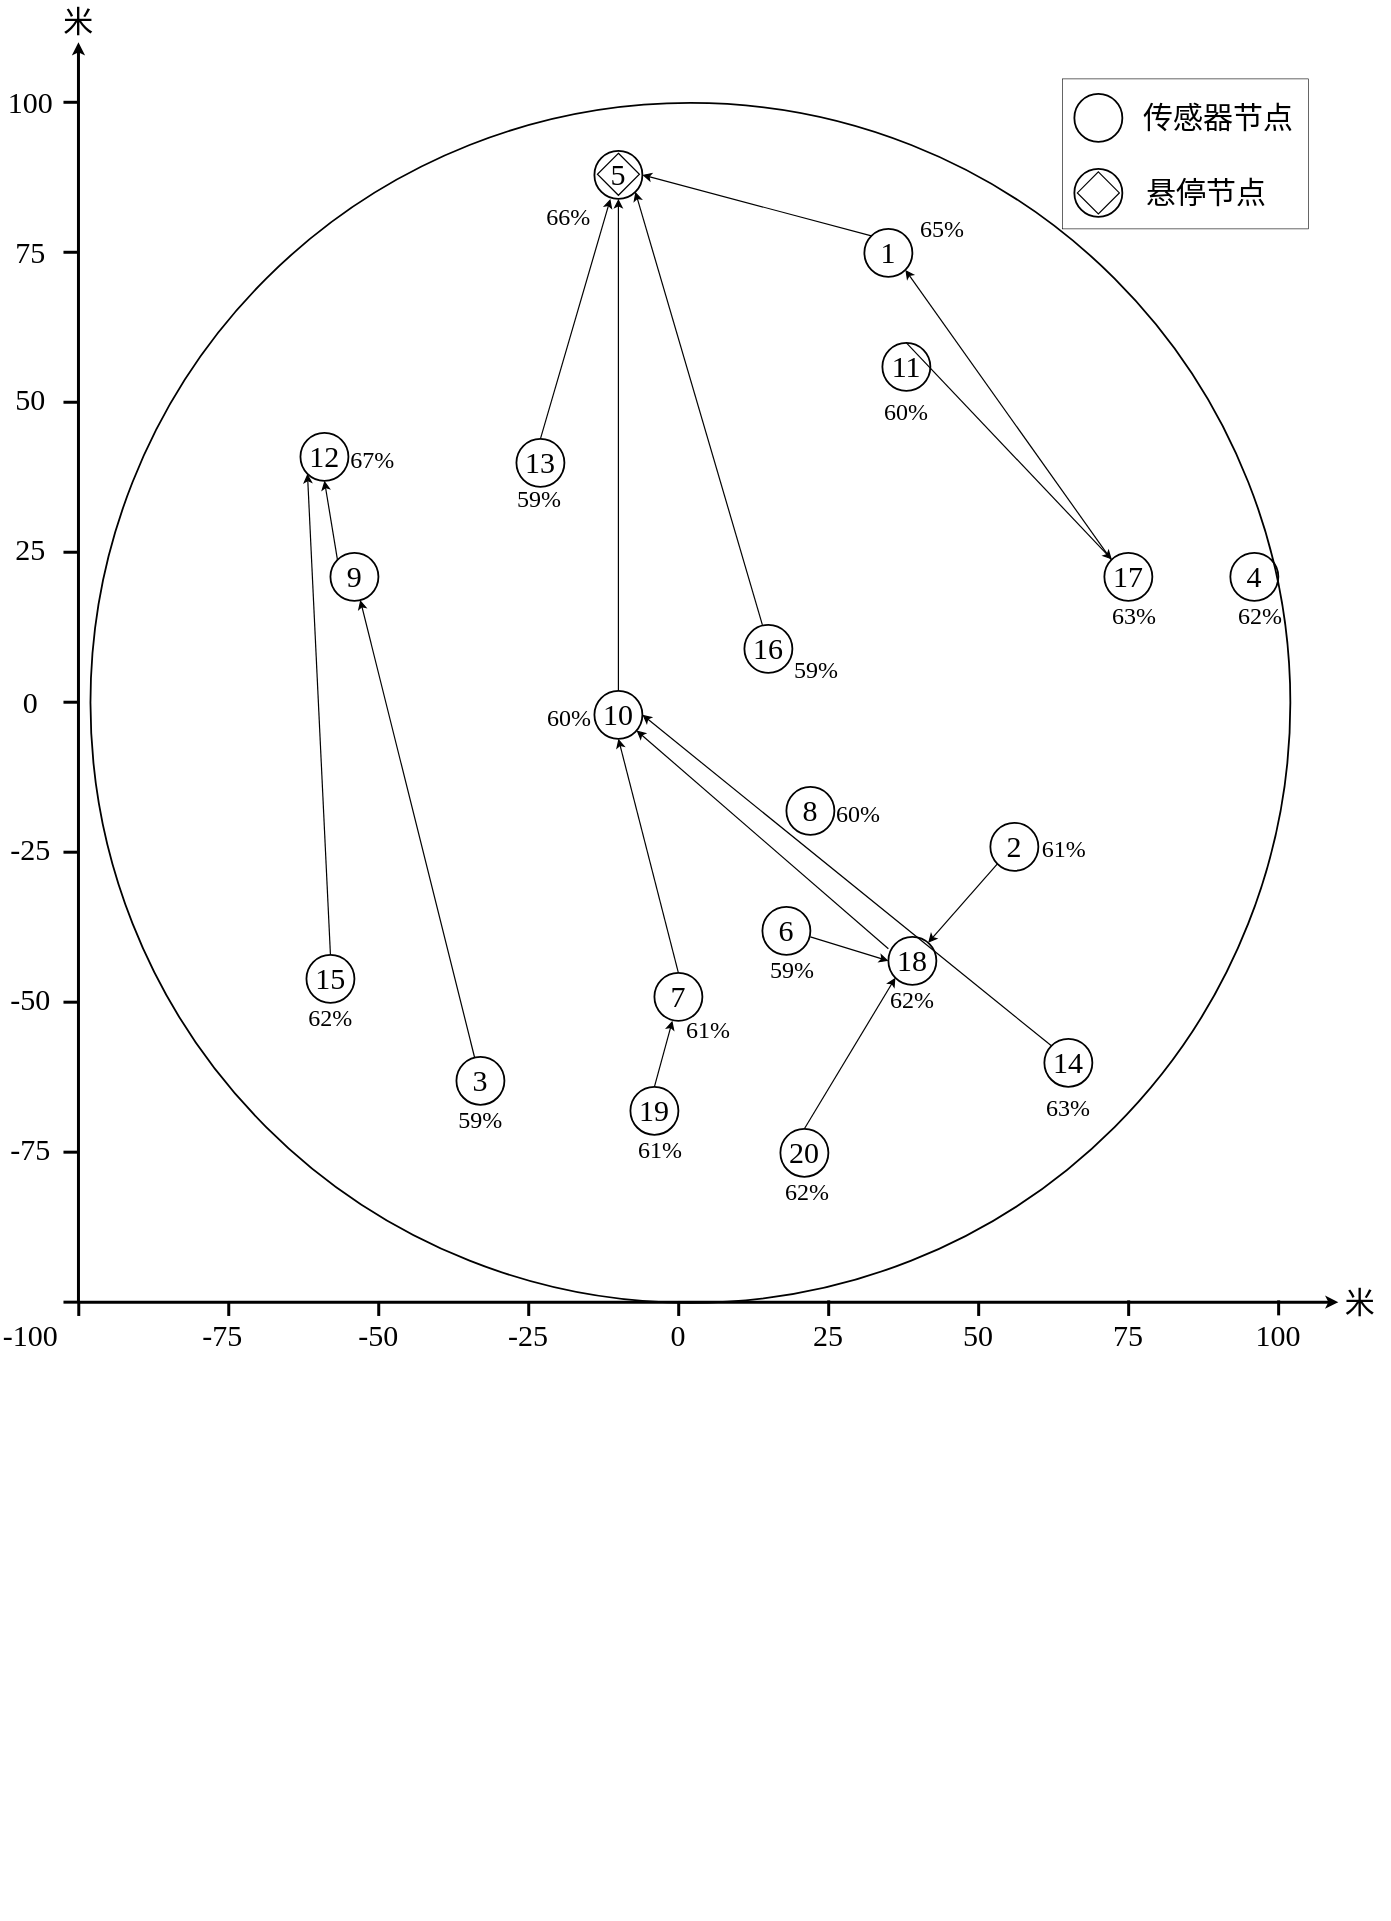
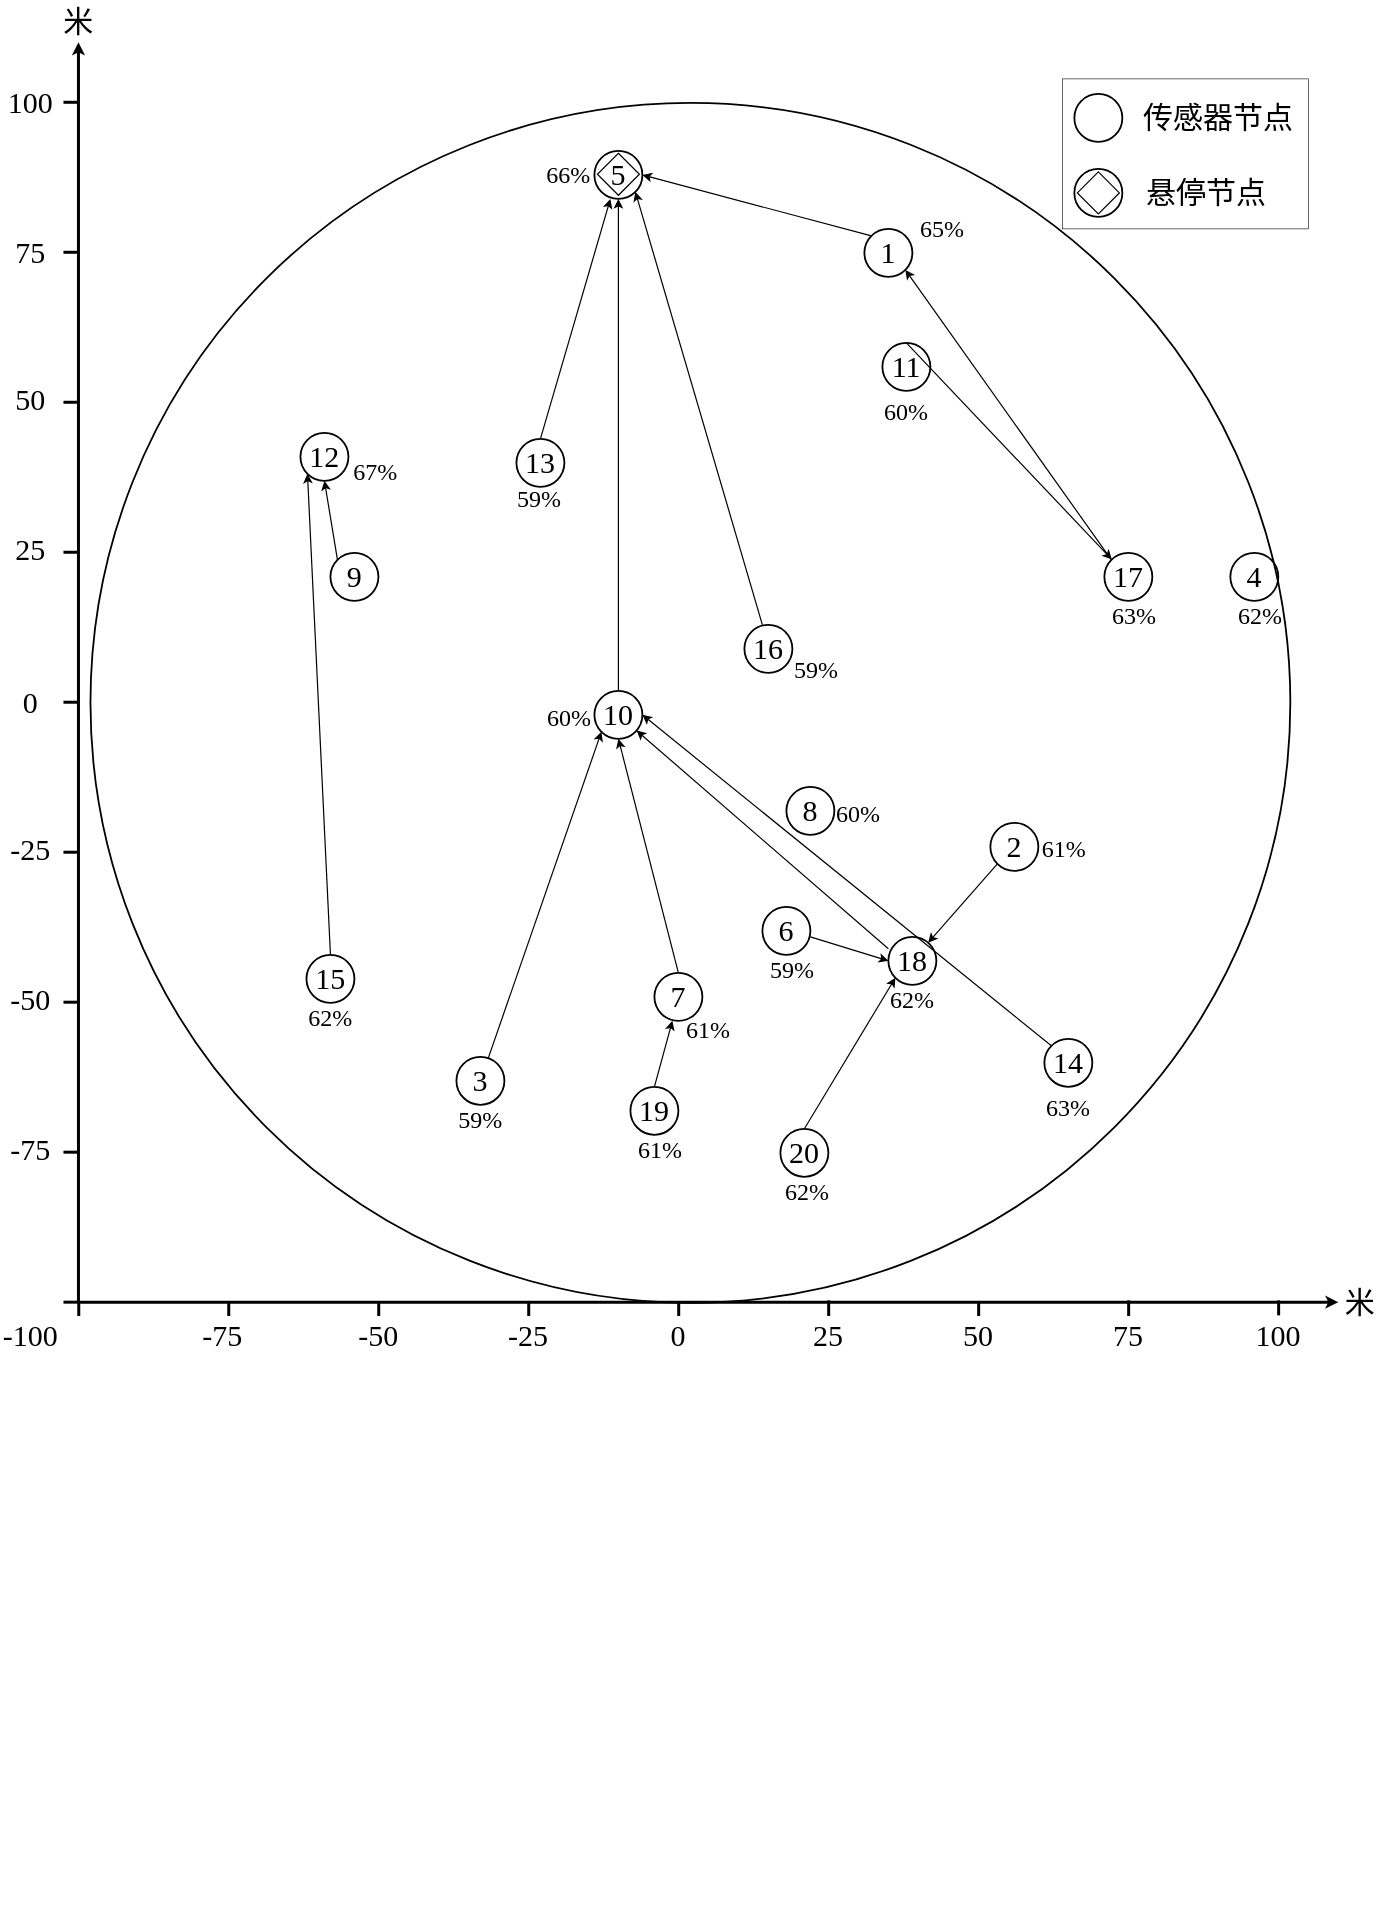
(569, 217) -> (569, 175)
(372, 460) -> (375, 472)
(418, 832) -> (544, 898)
